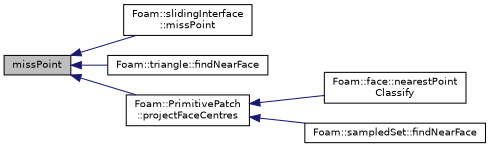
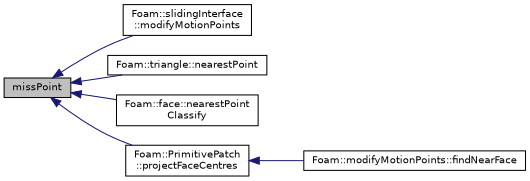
(188, 20) -> (187, 20)
(188, 65) -> (187, 65)
(292, 99) -> (99, 97)
(395, 133) -> (415, 161)
